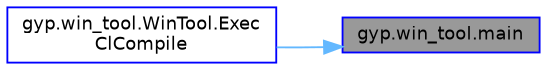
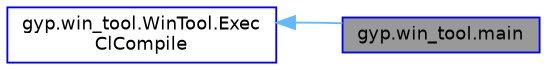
(300, 47) -> (319, 23)
